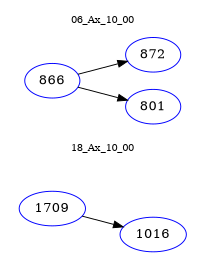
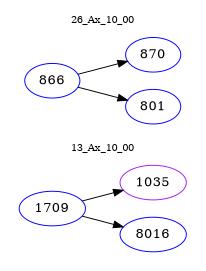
(103, 21) -> (103, 21)
(153, 55) -> (153, 55)
(103, 148) -> (103, 148)
none -> (153, 183)
(153, 235) -> (153, 235)
